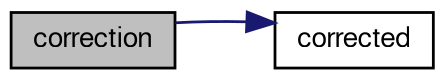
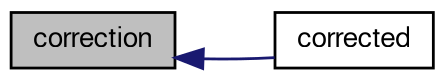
(211, 22) -> (239, 59)
